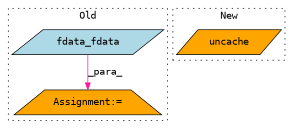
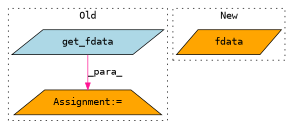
(88, 42) -> (88, 42)
(229, 42) -> (229, 42)
